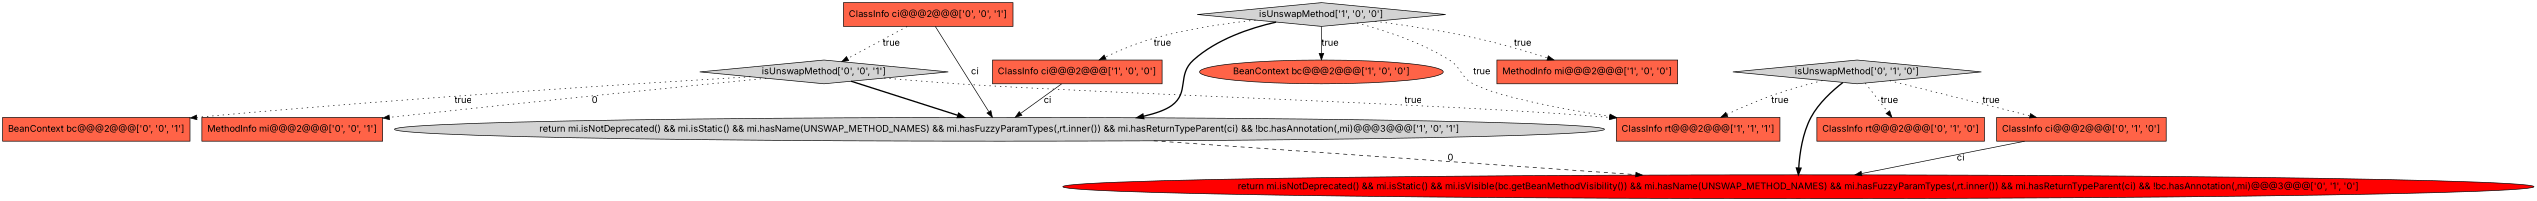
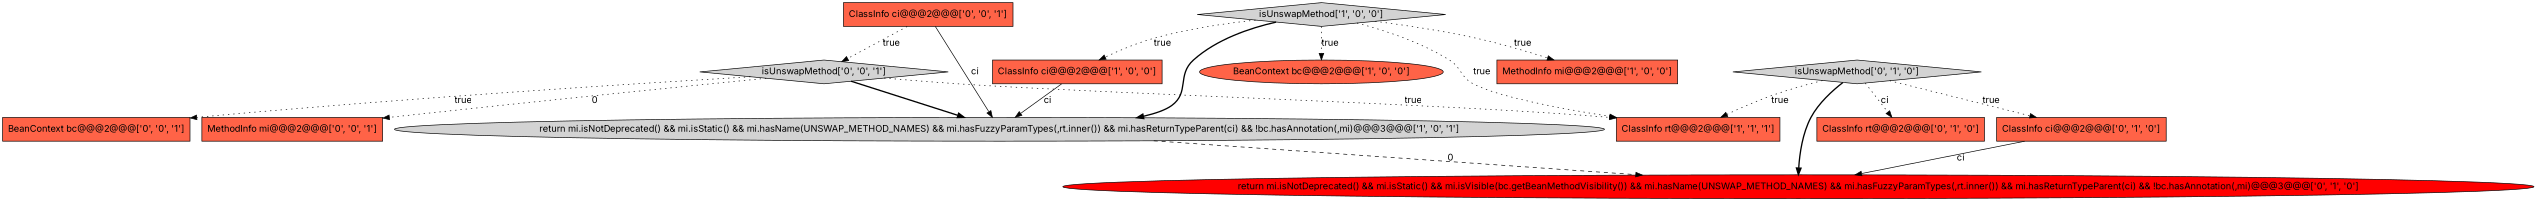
(1321, 40) -> (1321, 40)
(1890, 101) -> (1885, 101)
